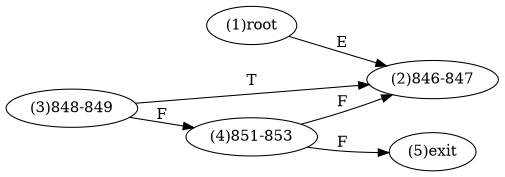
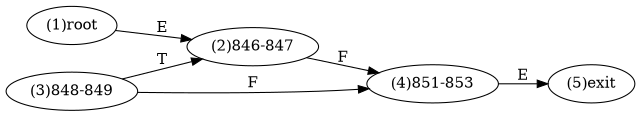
(342, 112) -> (337, 64)
(342, 143) -> (523, 76)
